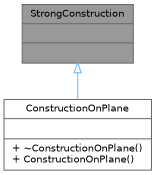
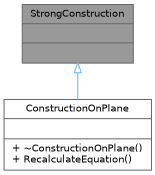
(73, 160) -> (72, 160)
